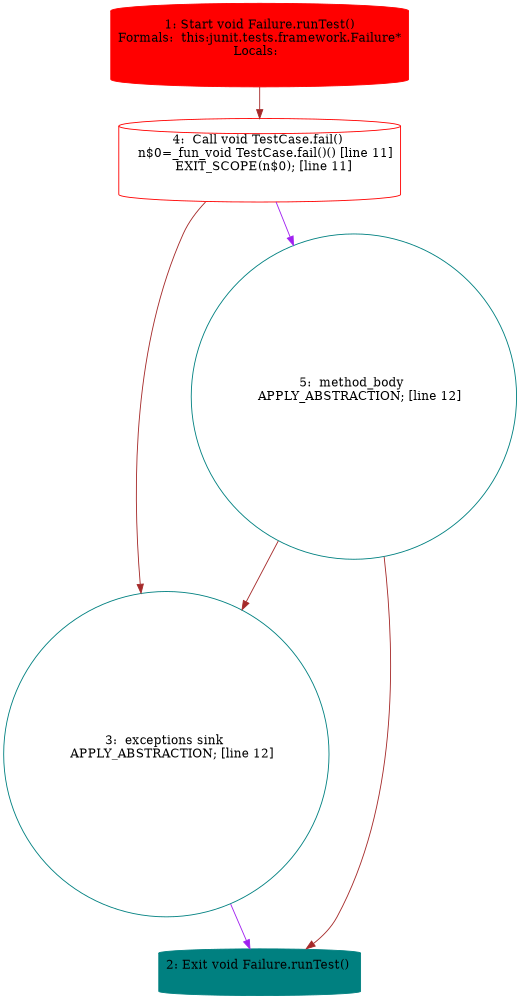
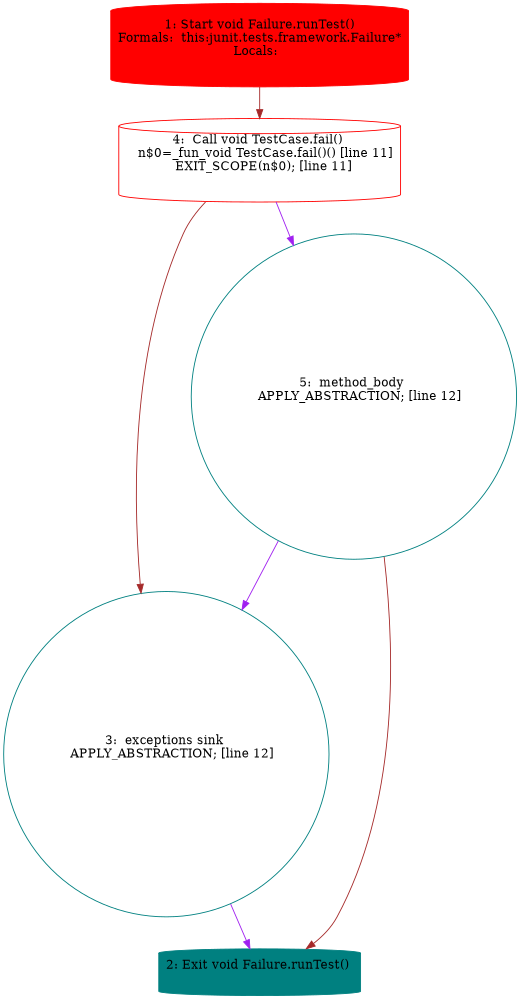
(262, 571) -> (262, 571)
